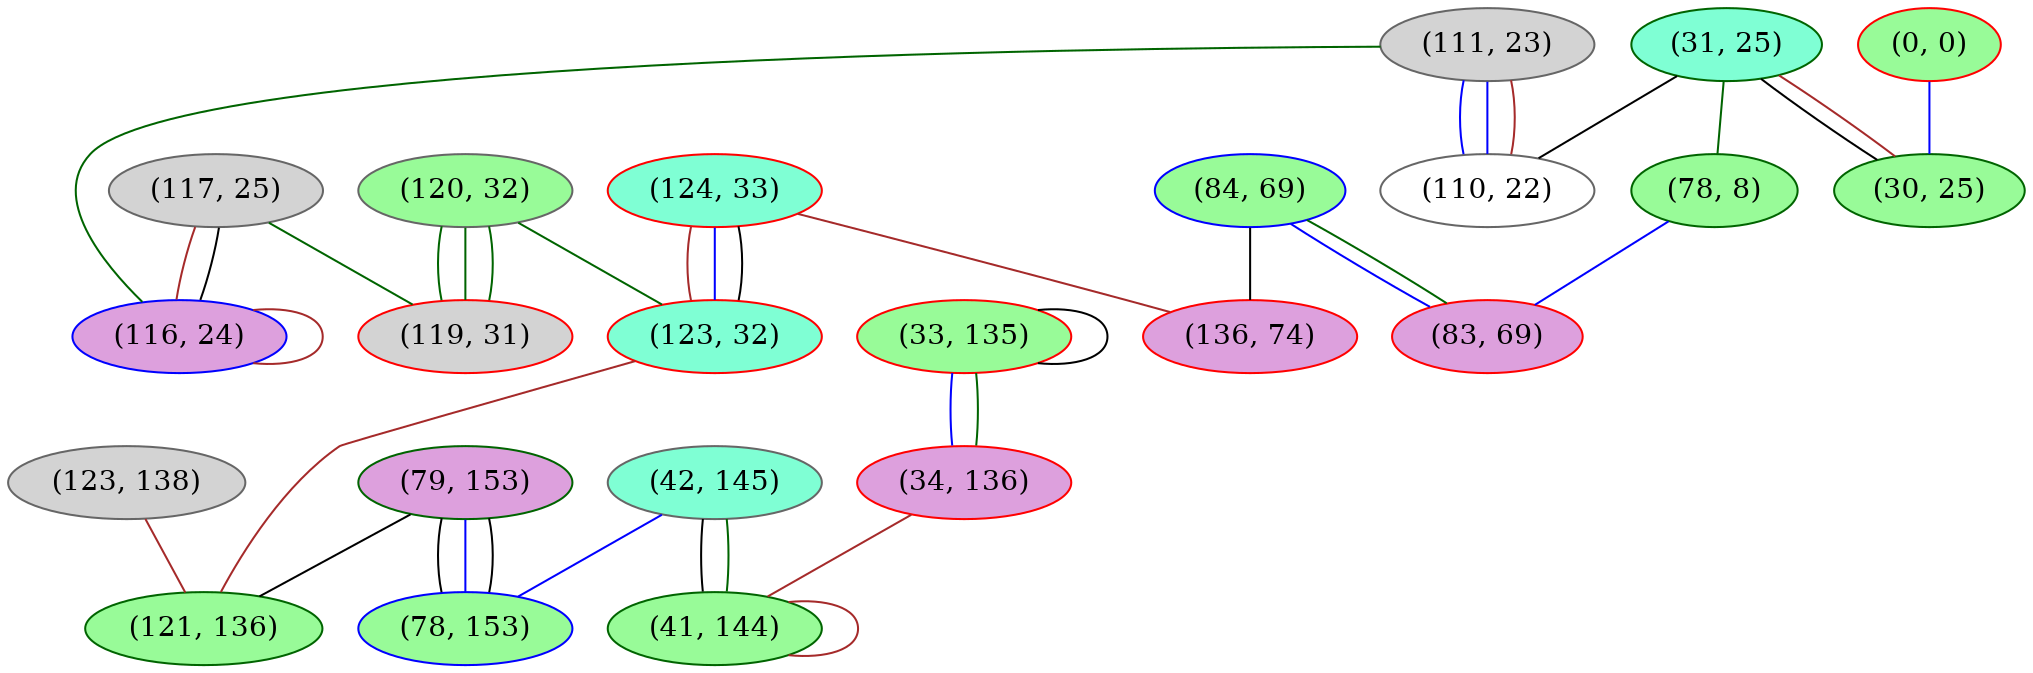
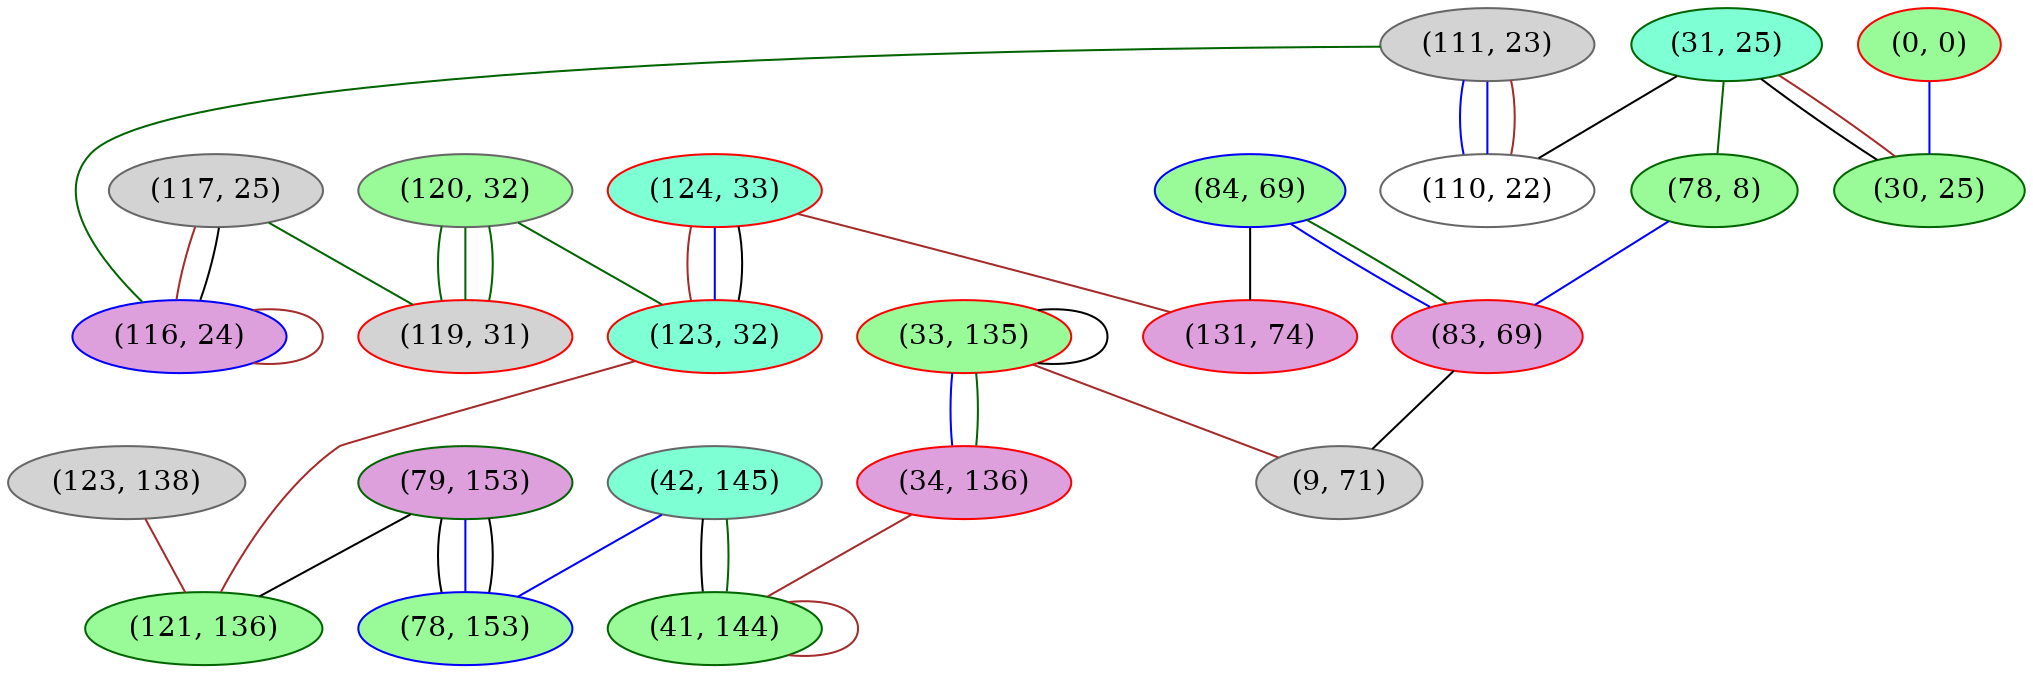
(1250, 337) -> (1250, 337)
none -> (1339, 483)
